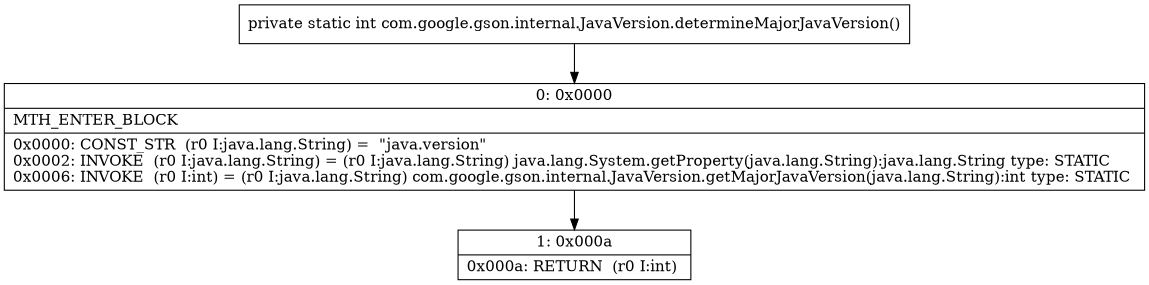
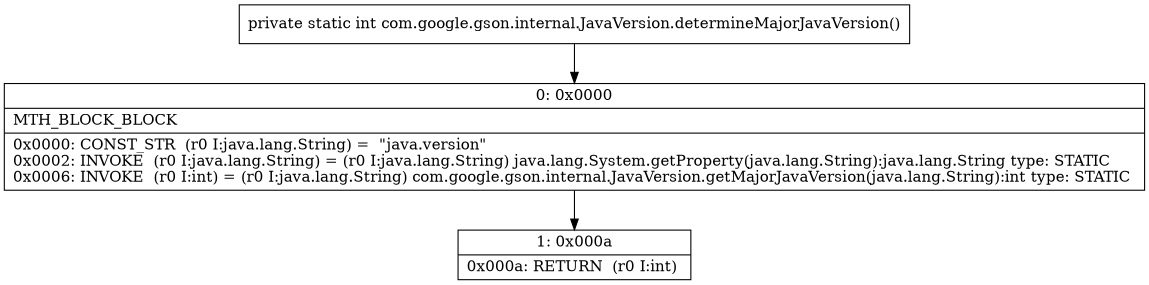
(96, 120) -> (95, 120)
